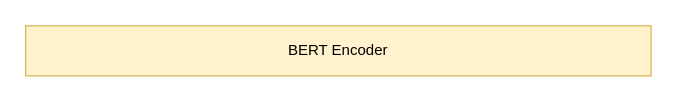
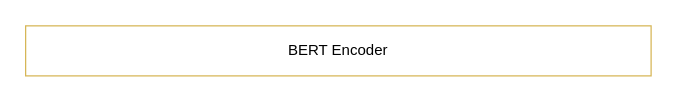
(338, 51) -> (338, 51)
